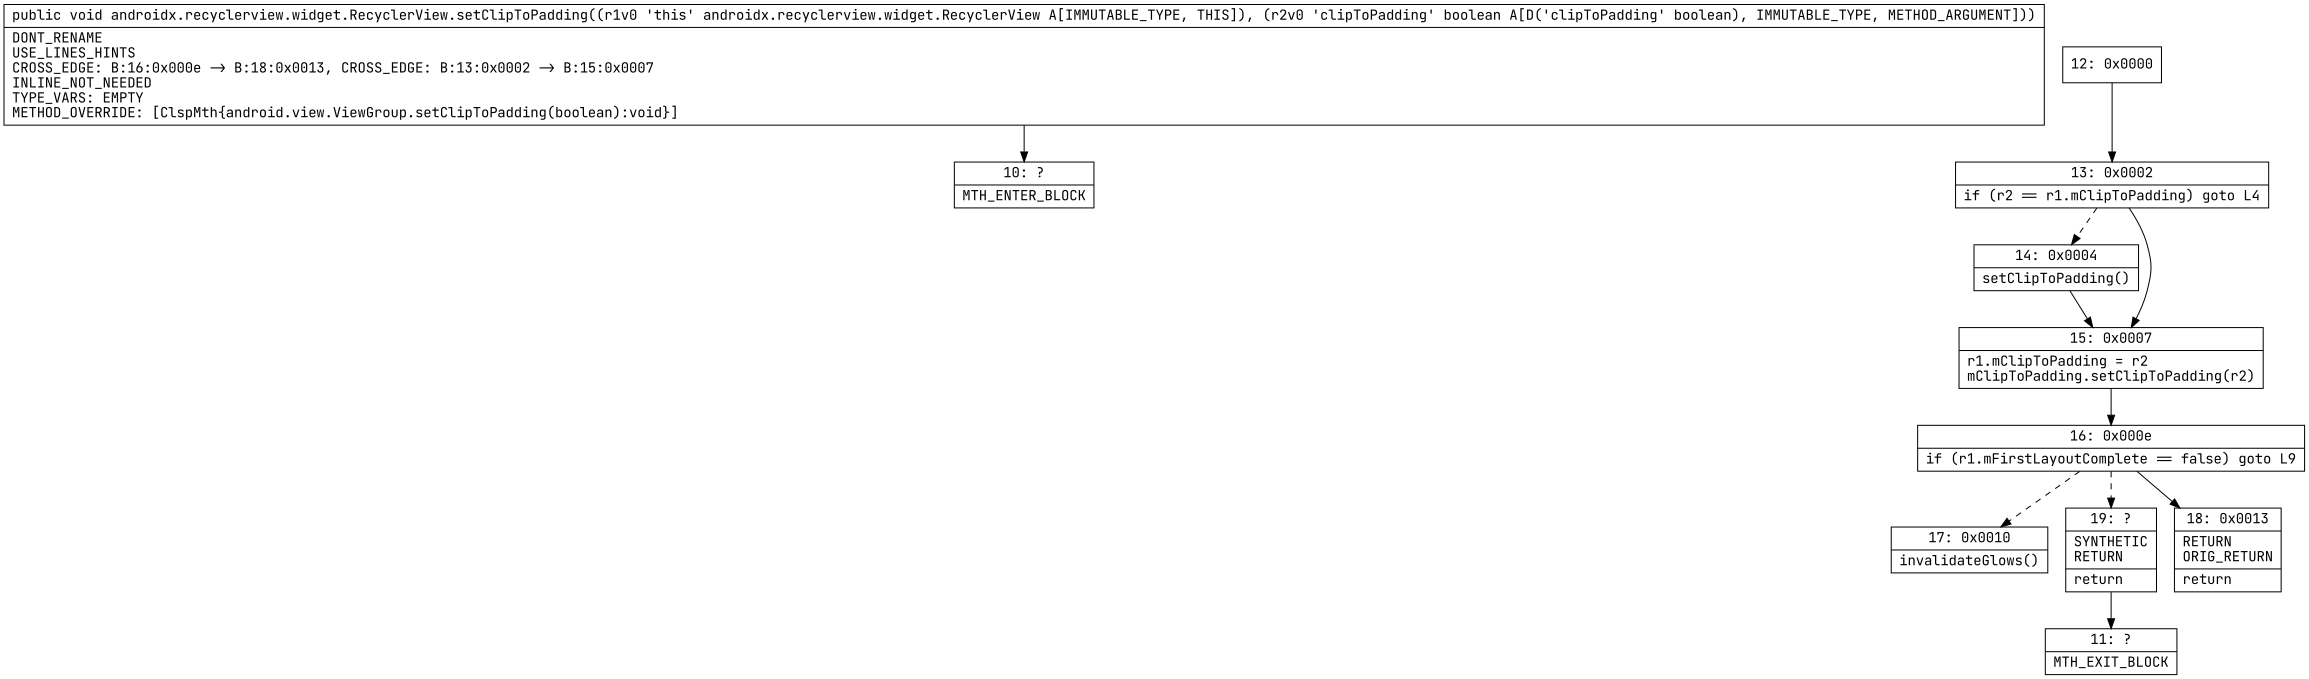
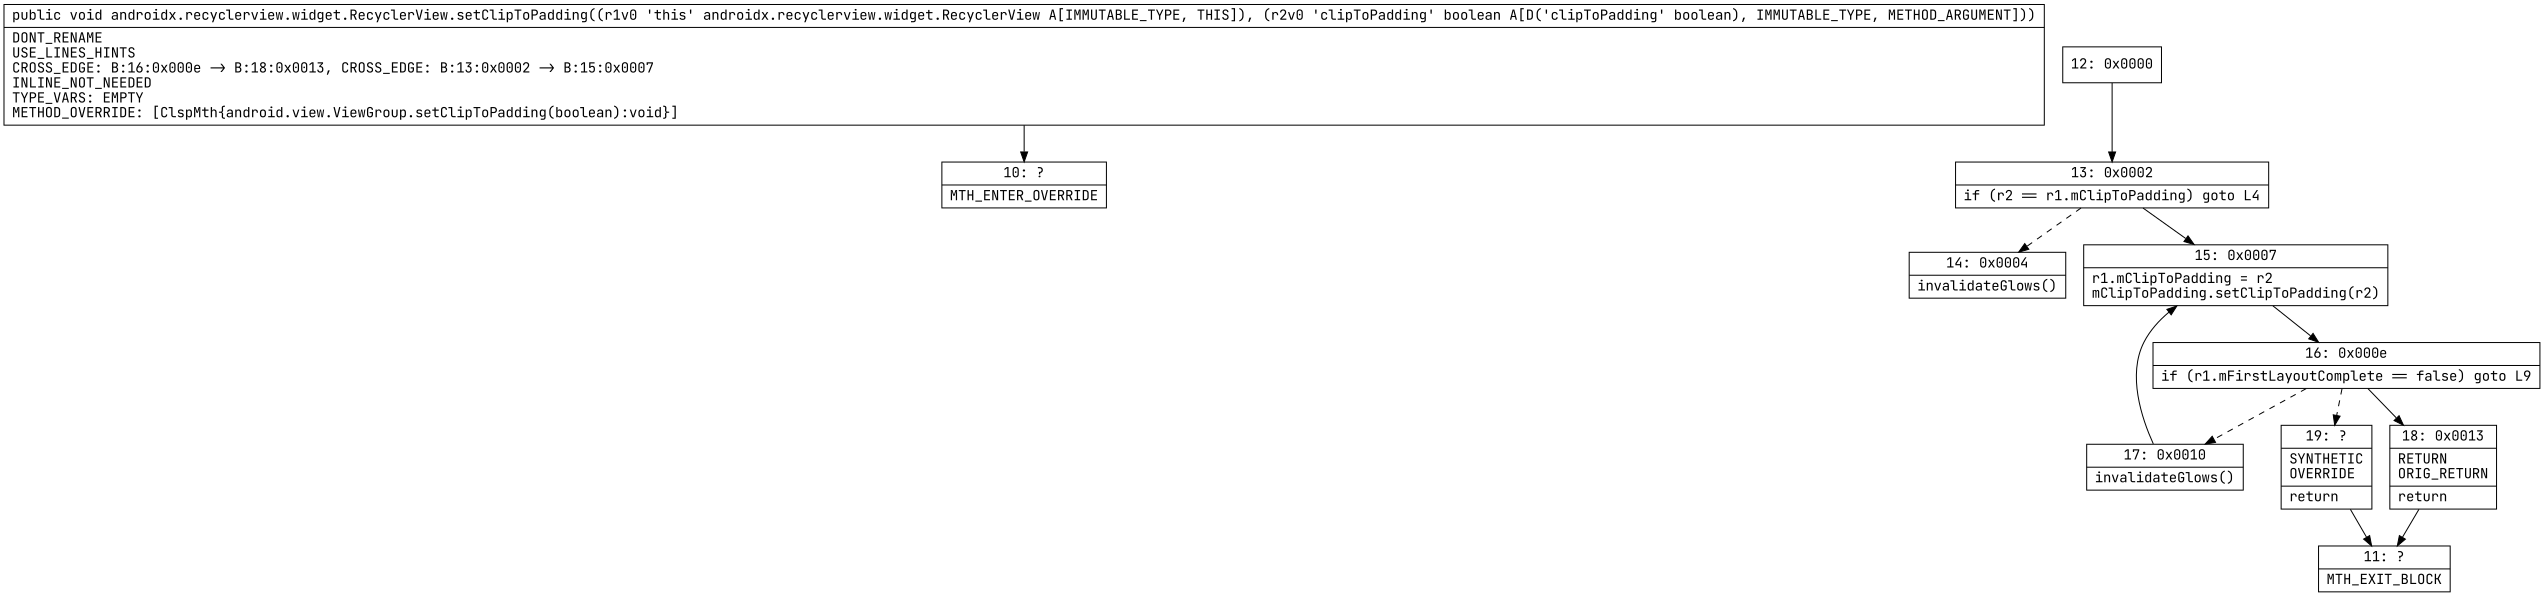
(1024, 196) -> (1024, 196)
(2056, 279) -> (1987, 286)
(2079, 305) -> (2137, 374)
none -> (2411, 523)
(2099, 557) -> (2323, 474)
